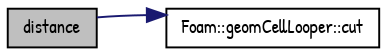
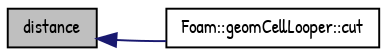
(122, 16) -> (141, 41)
